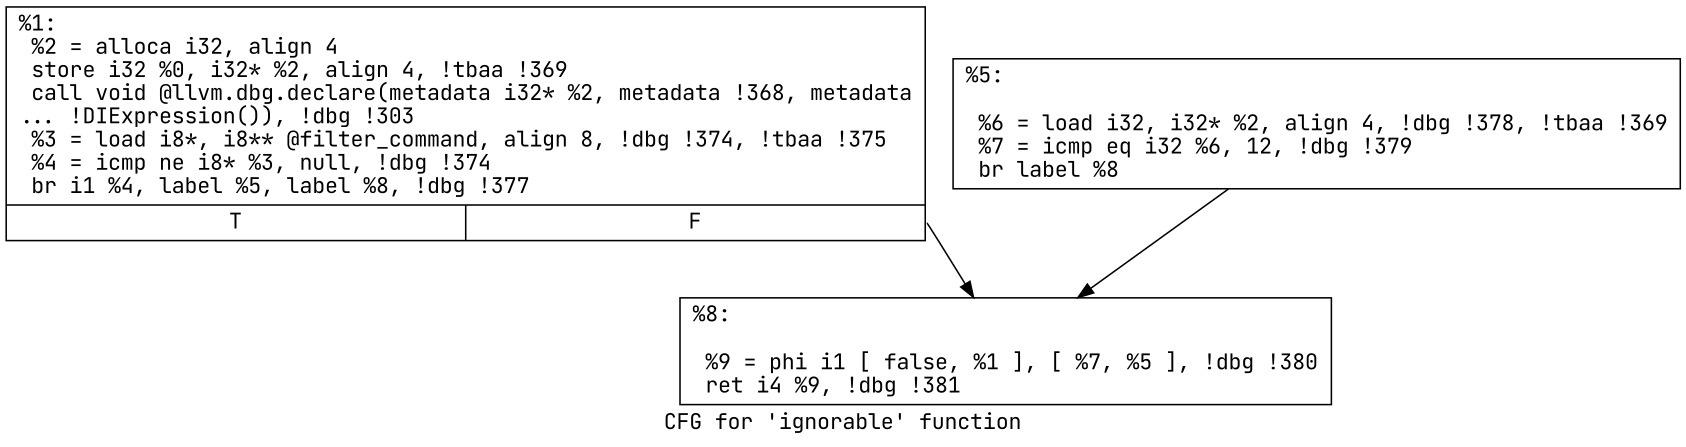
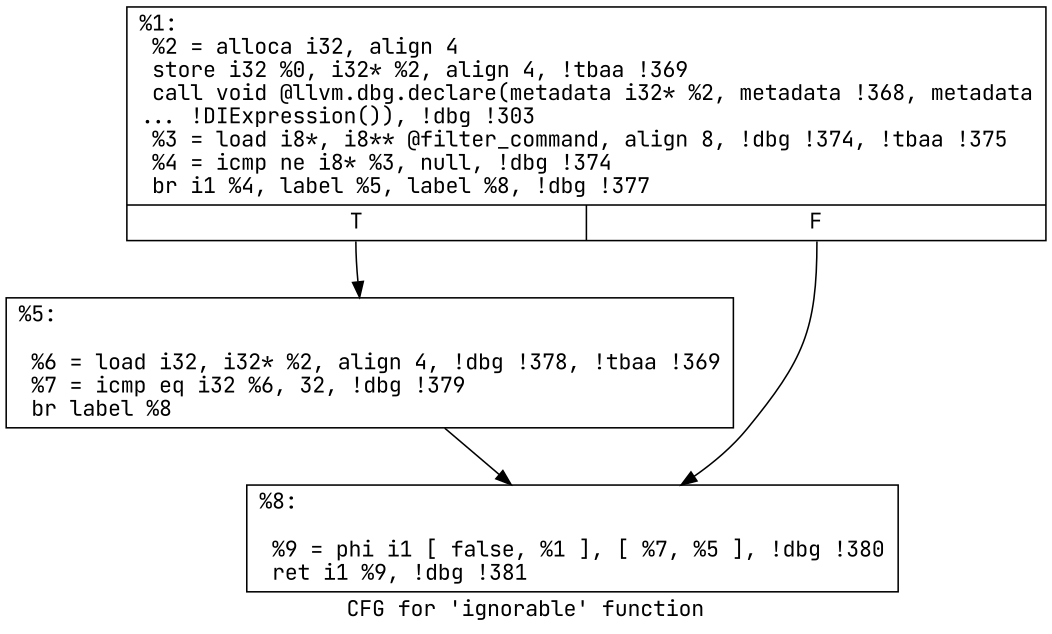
(1189, 147) -> (242, 386)
none -> (356, 262)
(827, 386) -> (394, 573)
